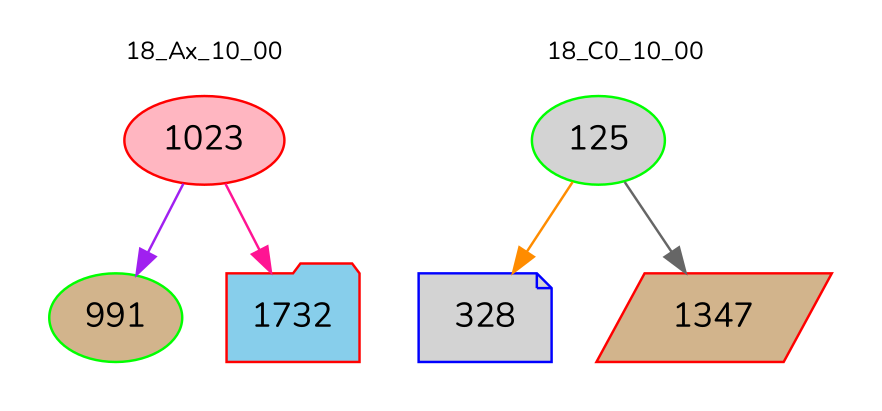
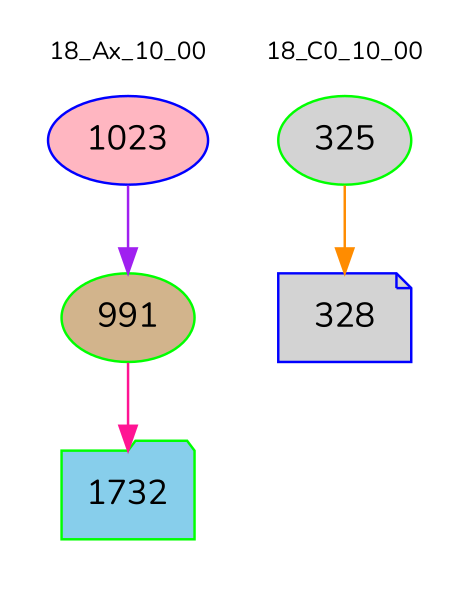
(204, 140) -> (128, 140)
(598, 140) -> (345, 140)
(242, 217) -> (128, 394)
(293, 318) -> (128, 495)
(714, 318) -> none
